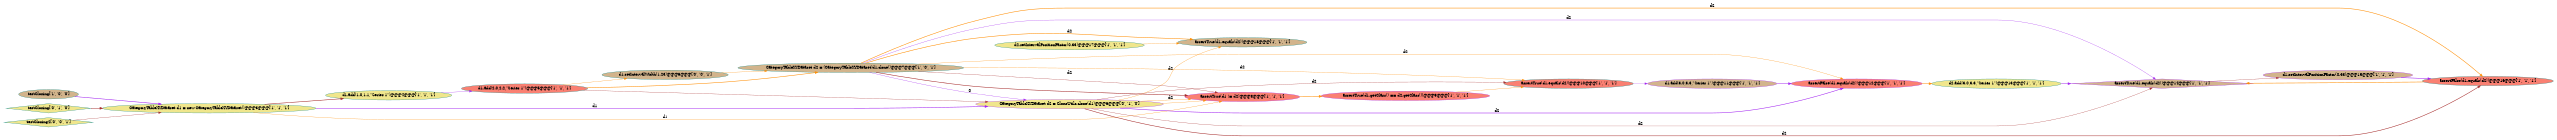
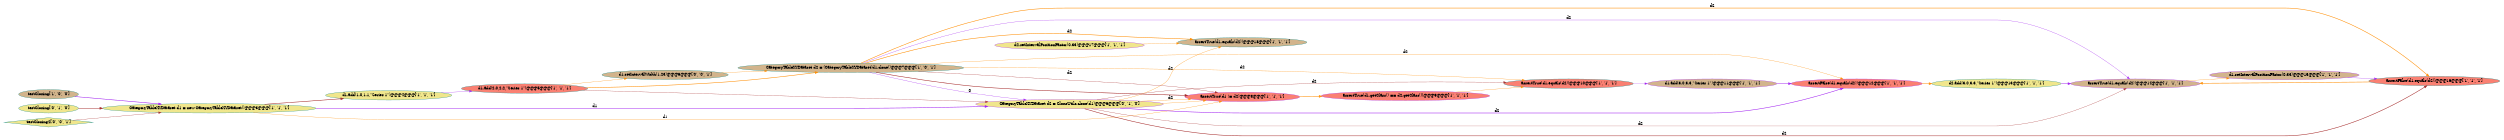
(1070, 45) -> (1070, 45)
(2415, 78) -> (2361, 78)
(2243, 80) -> (2206, 80)
(2162, 84) -> (2135, 84)
(49, 108) -> (49, 108)
